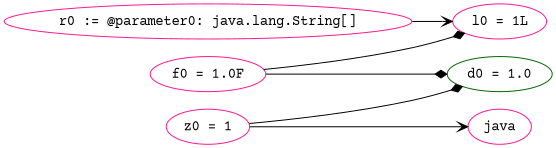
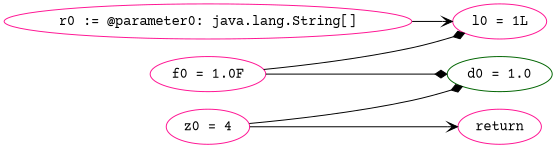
(208, 127) -> (208, 127)
(500, 127) -> (500, 127)
